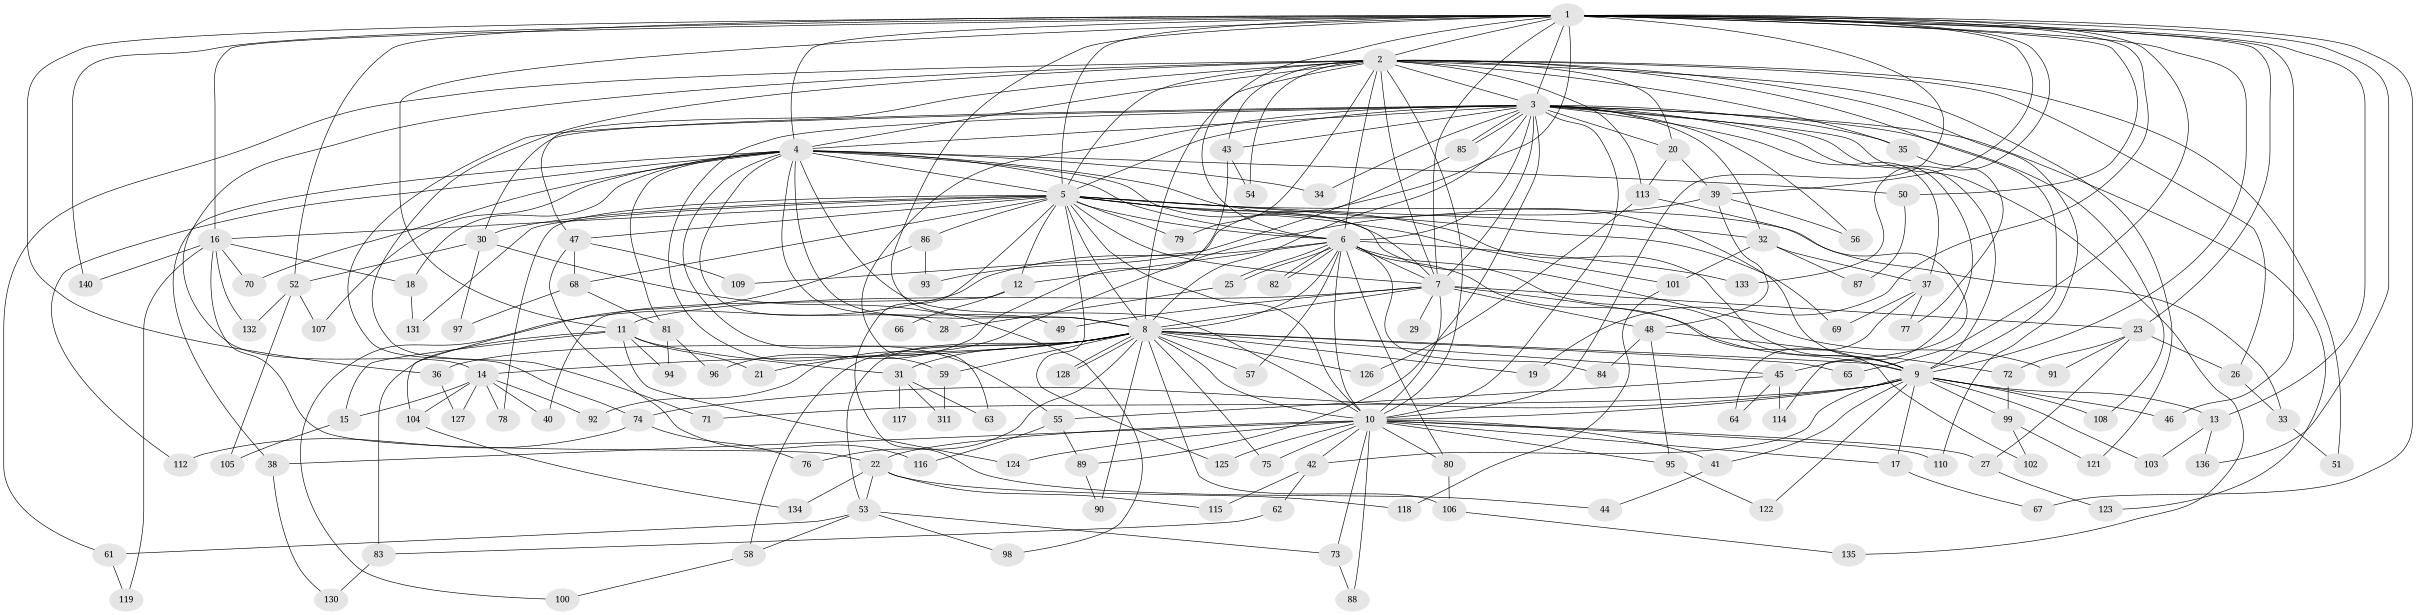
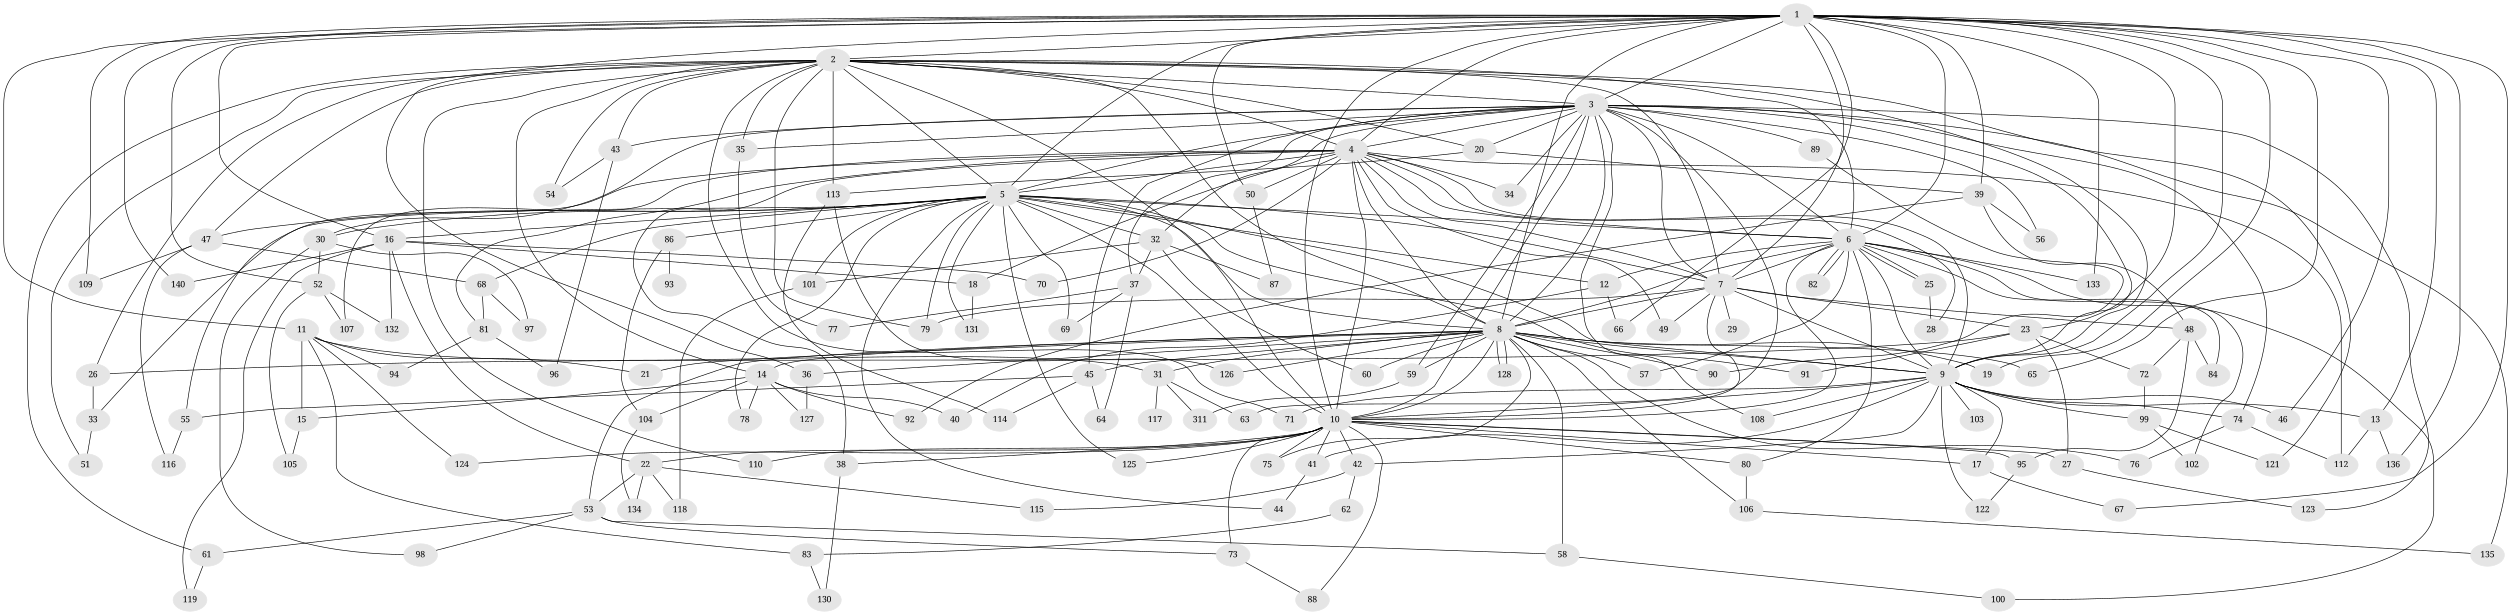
(1462, 150) -> none
none -> (1805, 190)
(1027, 298) -> (1340, 299)
none -> (1367, 375)
(2183, 442) -> (2358, 442)
(1070, 443) -> none
